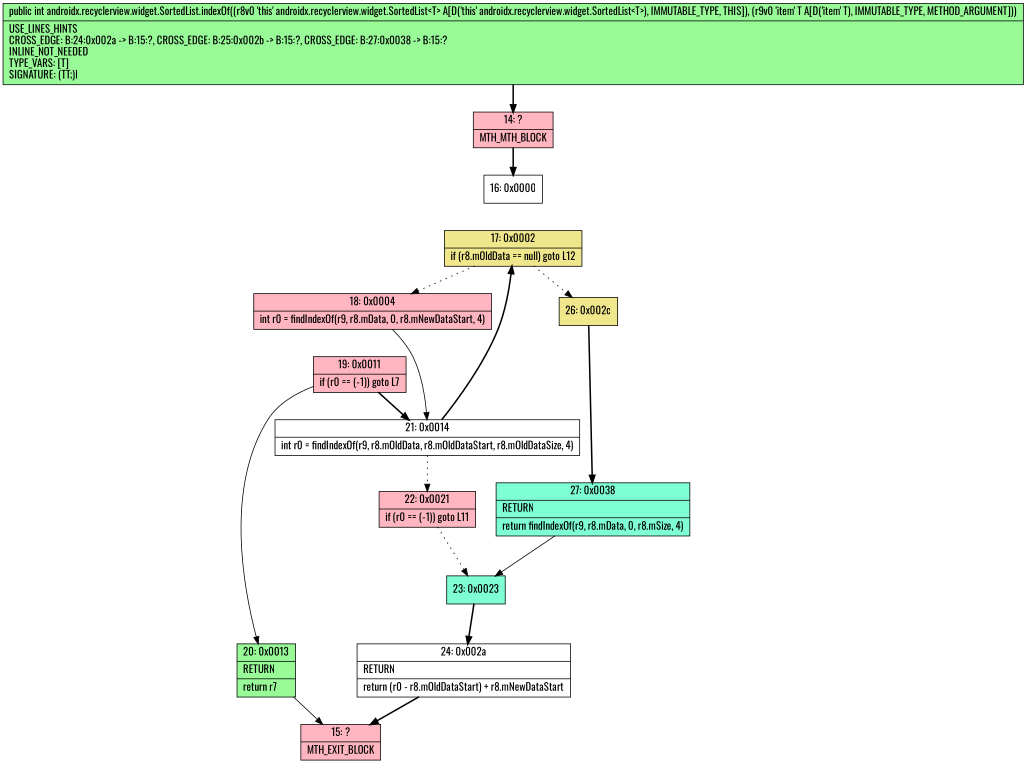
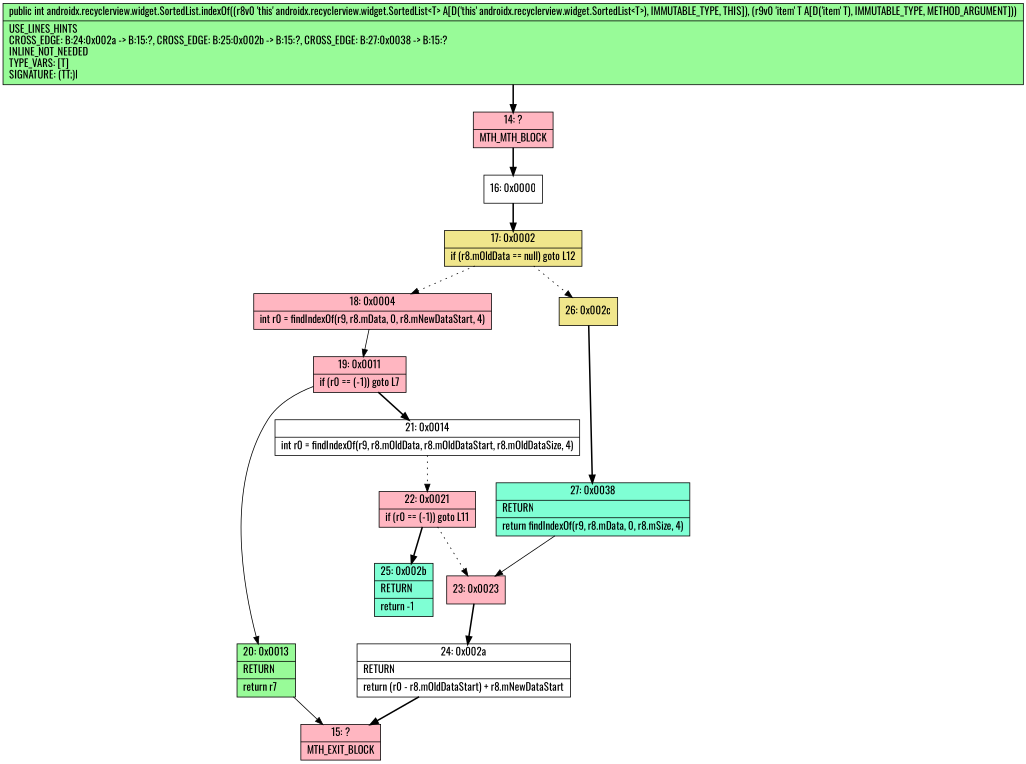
(487, 352) -> (513, 213)
(417, 367) -> (367, 339)
none -> (404, 590)
(476, 590) -> (476, 590)
